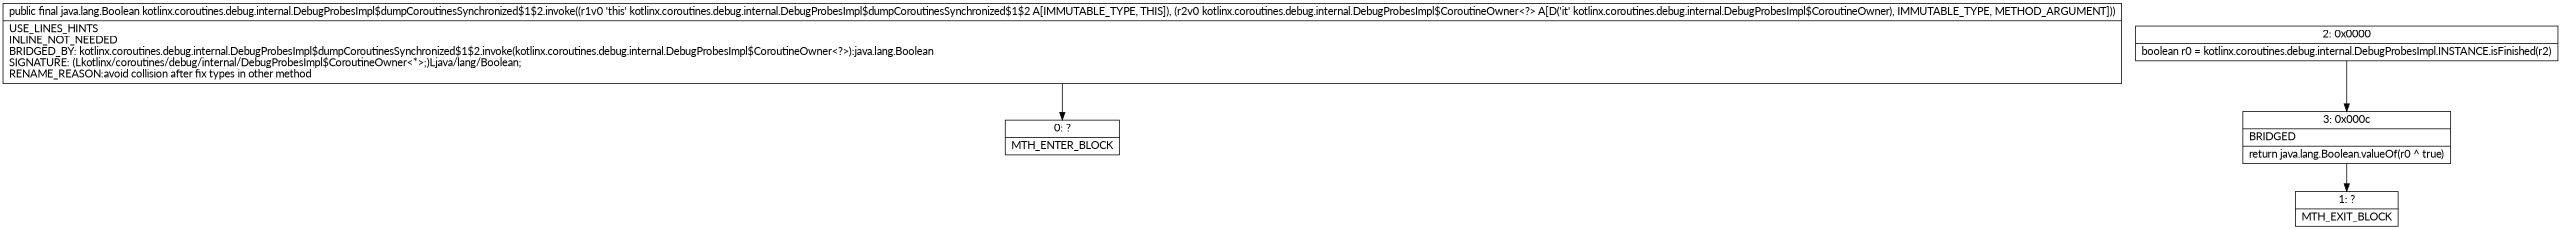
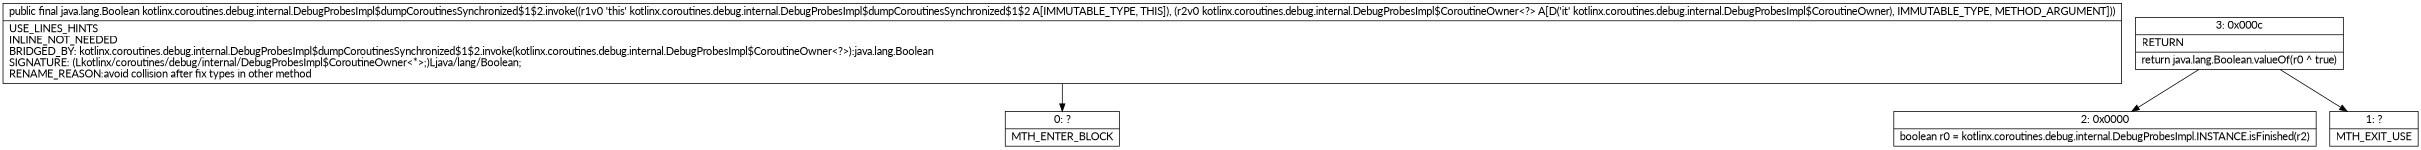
(2347, 82) -> (2169, 88)
(2272, 137) -> (2163, 43)
(2347, 217) -> (2374, 137)
